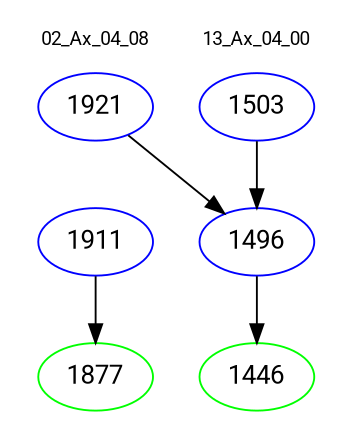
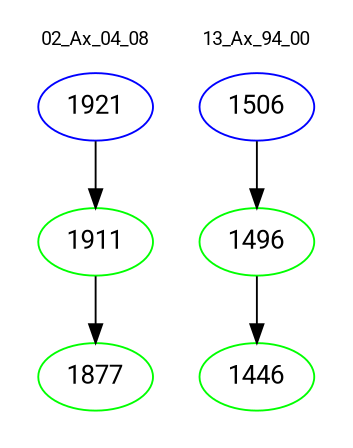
(257, 40) -> (257, 40)
(257, 107) -> (257, 107)
(157, 159) -> (96, 165)
(96, 242) -> (96, 242)
(257, 242) -> (257, 242)
